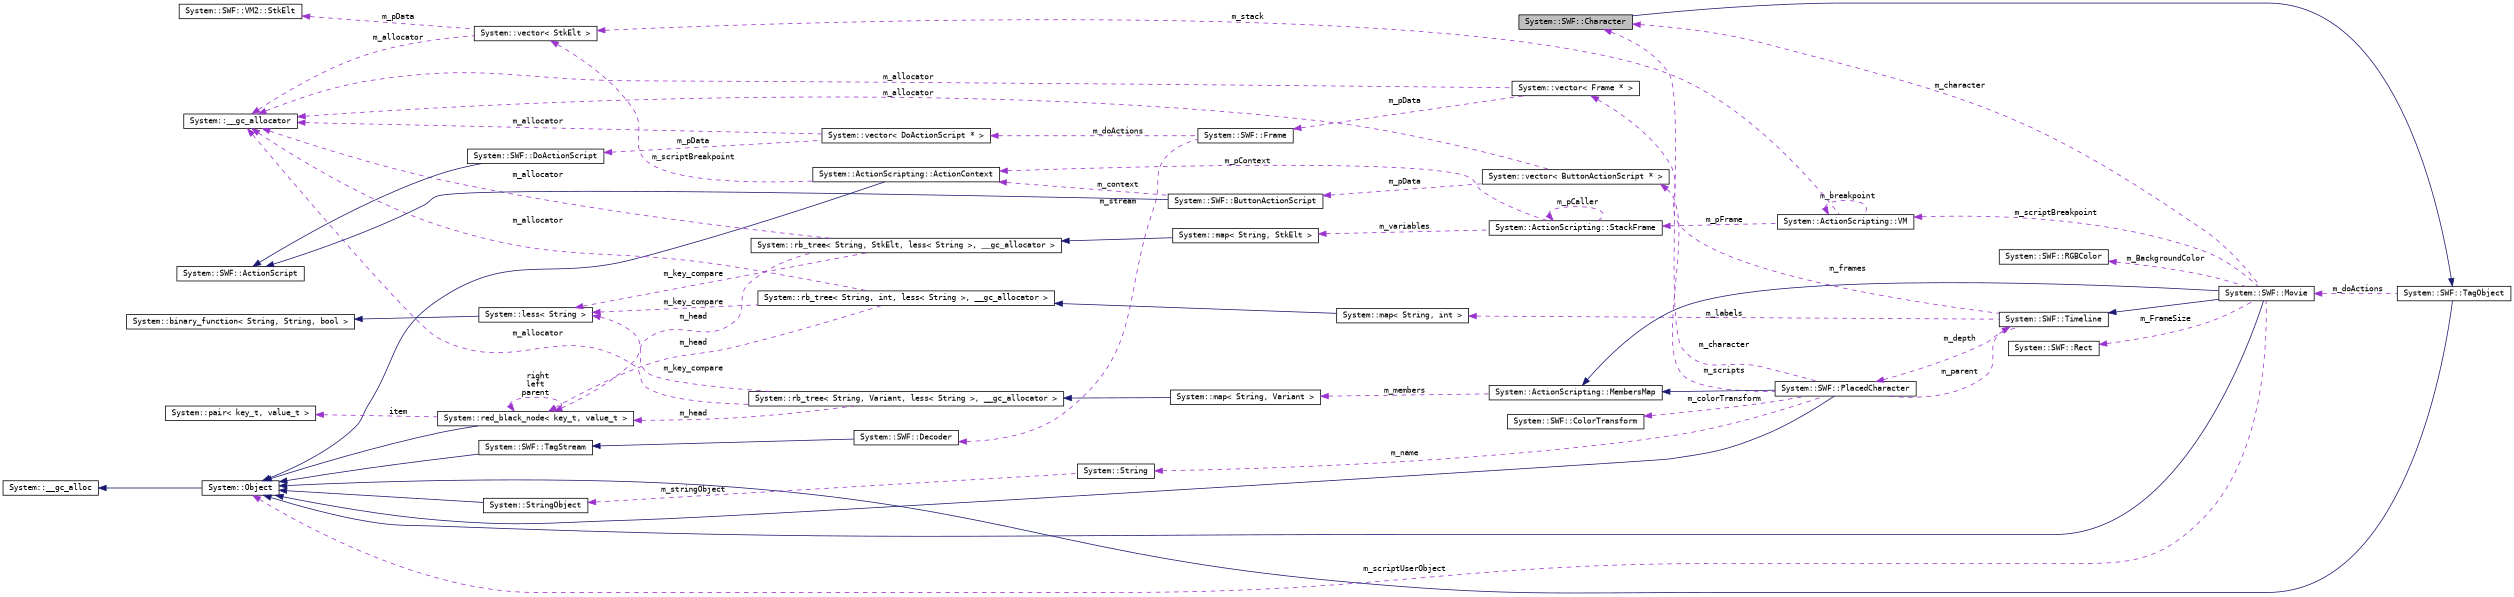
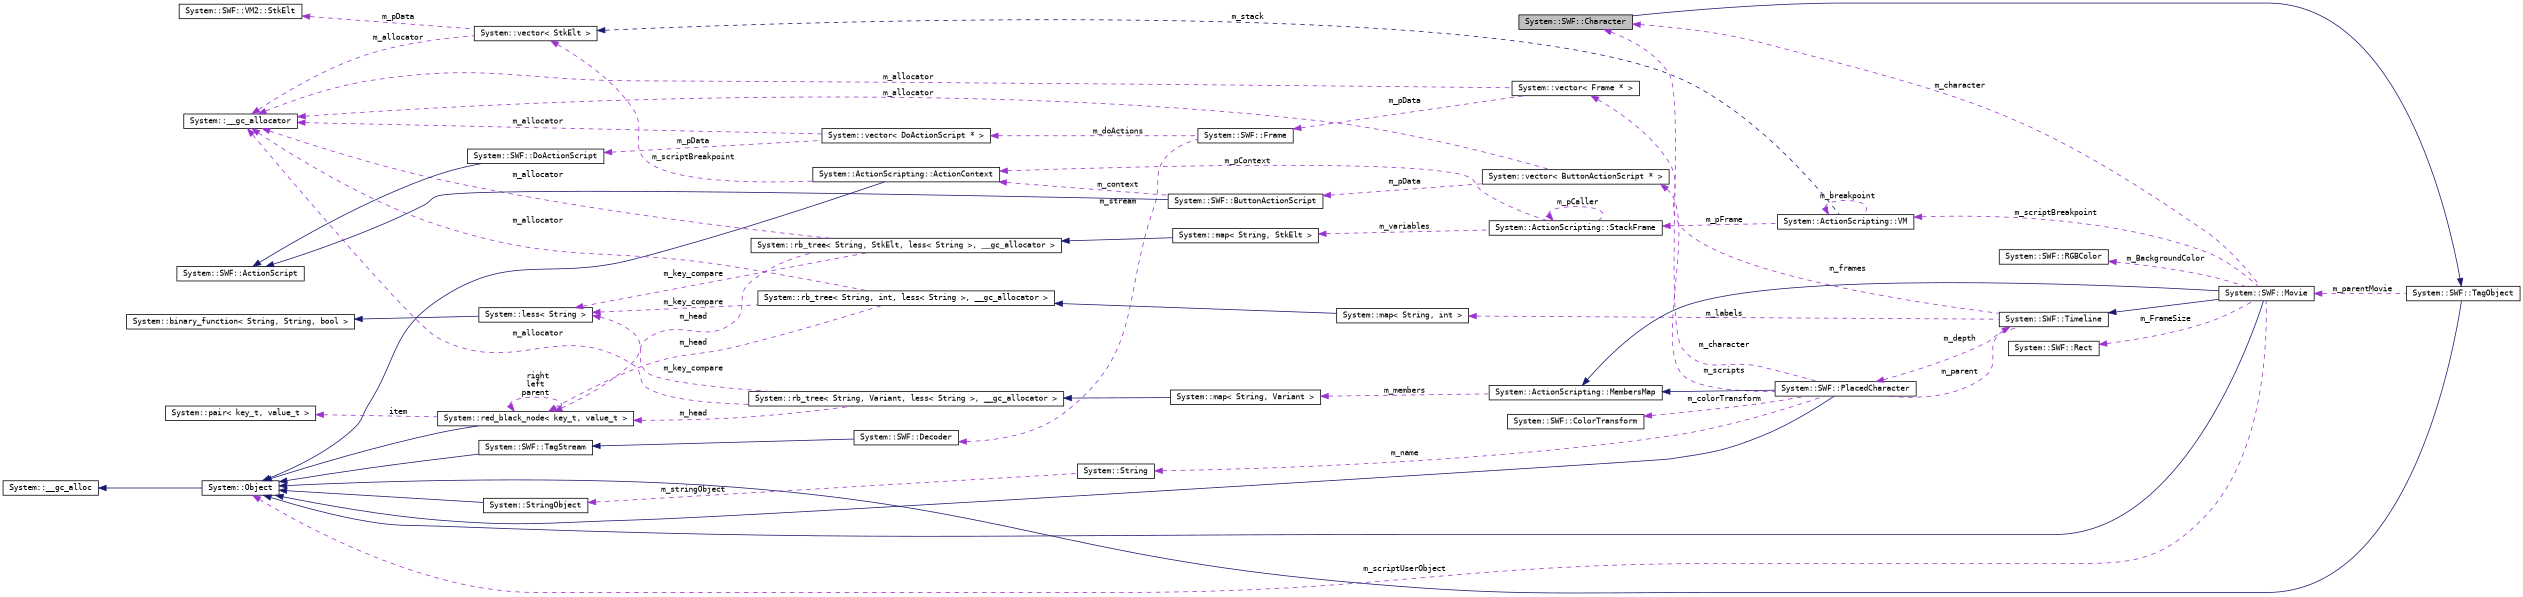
(1251, 23) -> (1251, 23)
(2356, 289) -> (2360, 289)
